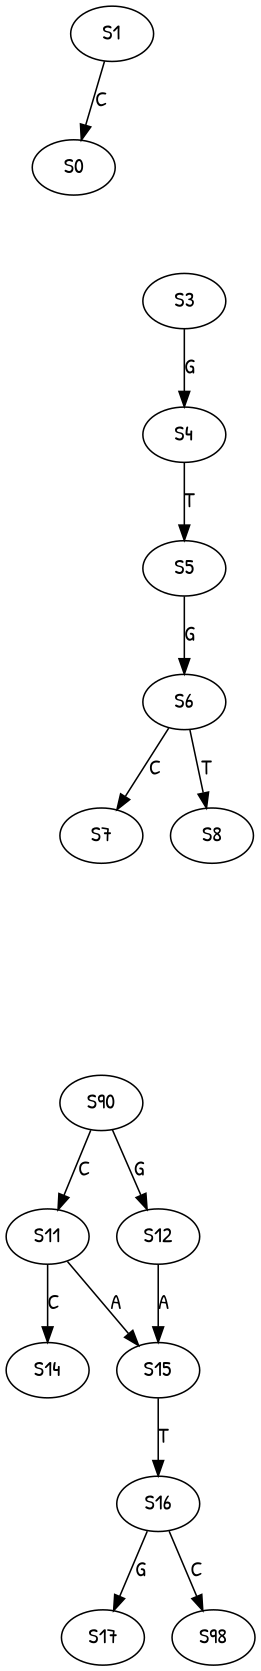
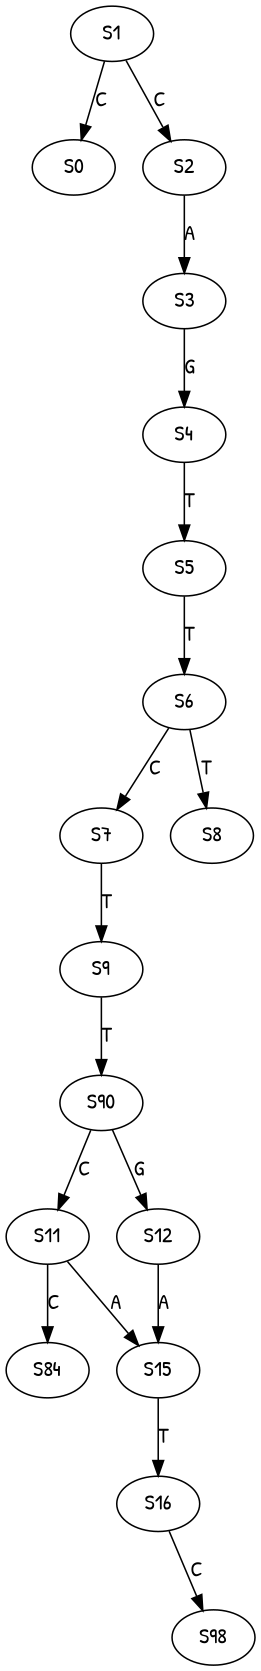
none -> (184, 167)
(190, 635) -> (190, 635)
none -> (101, 969)
(48, 1370) -> (48, 1370)
(103, 1637) -> none
